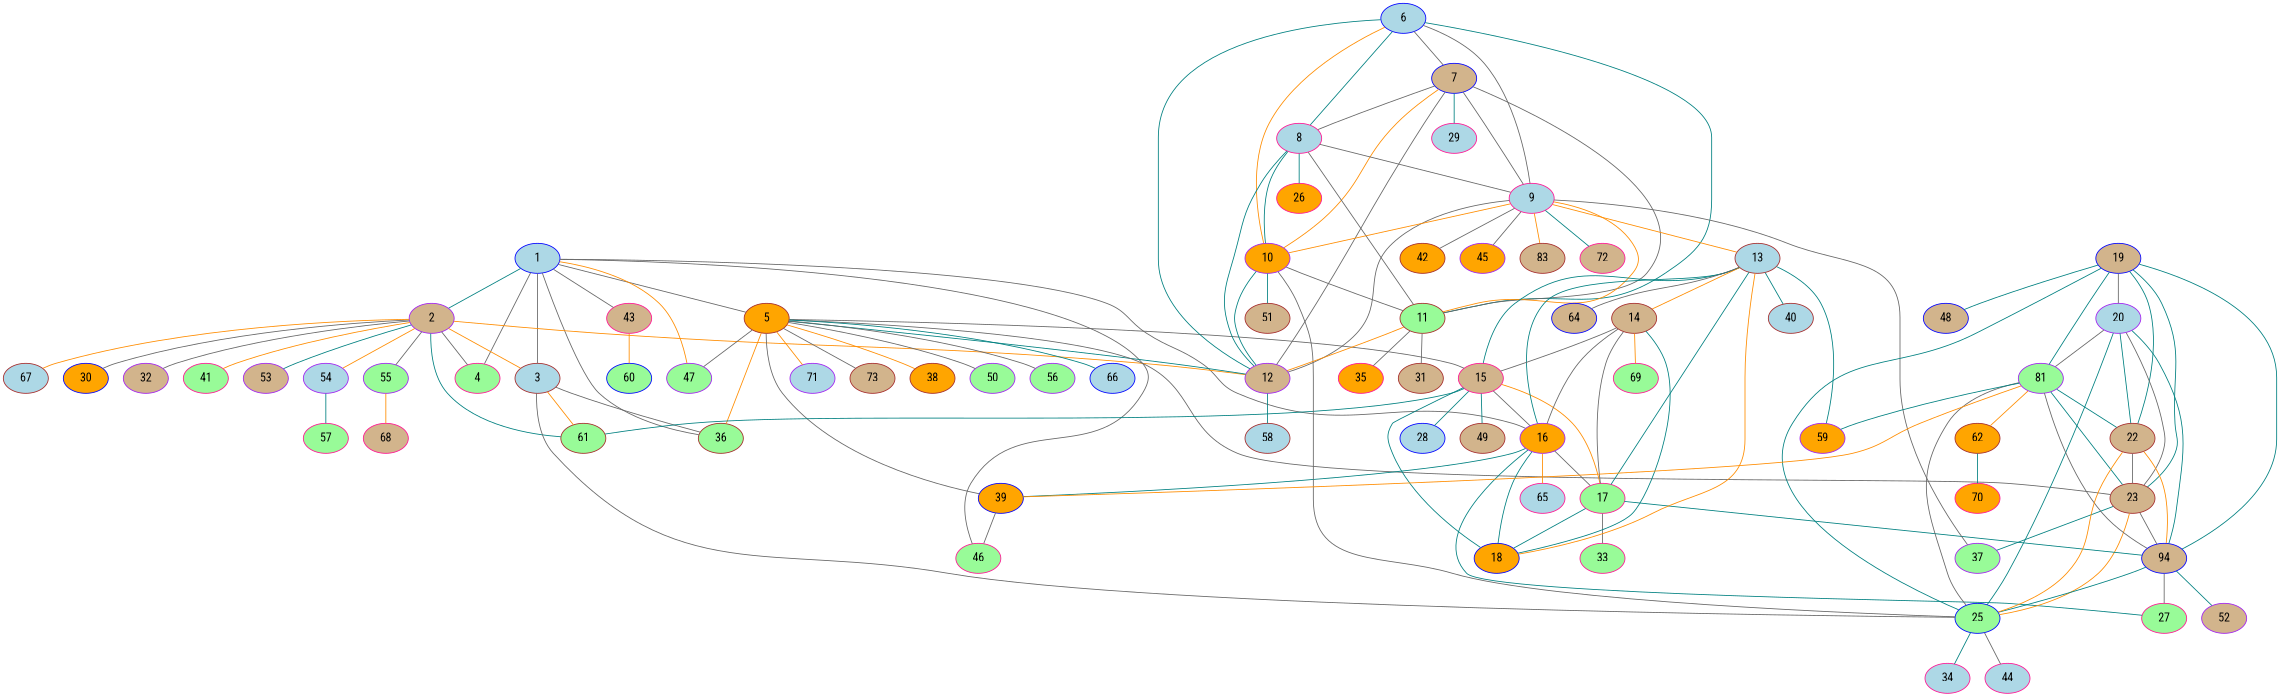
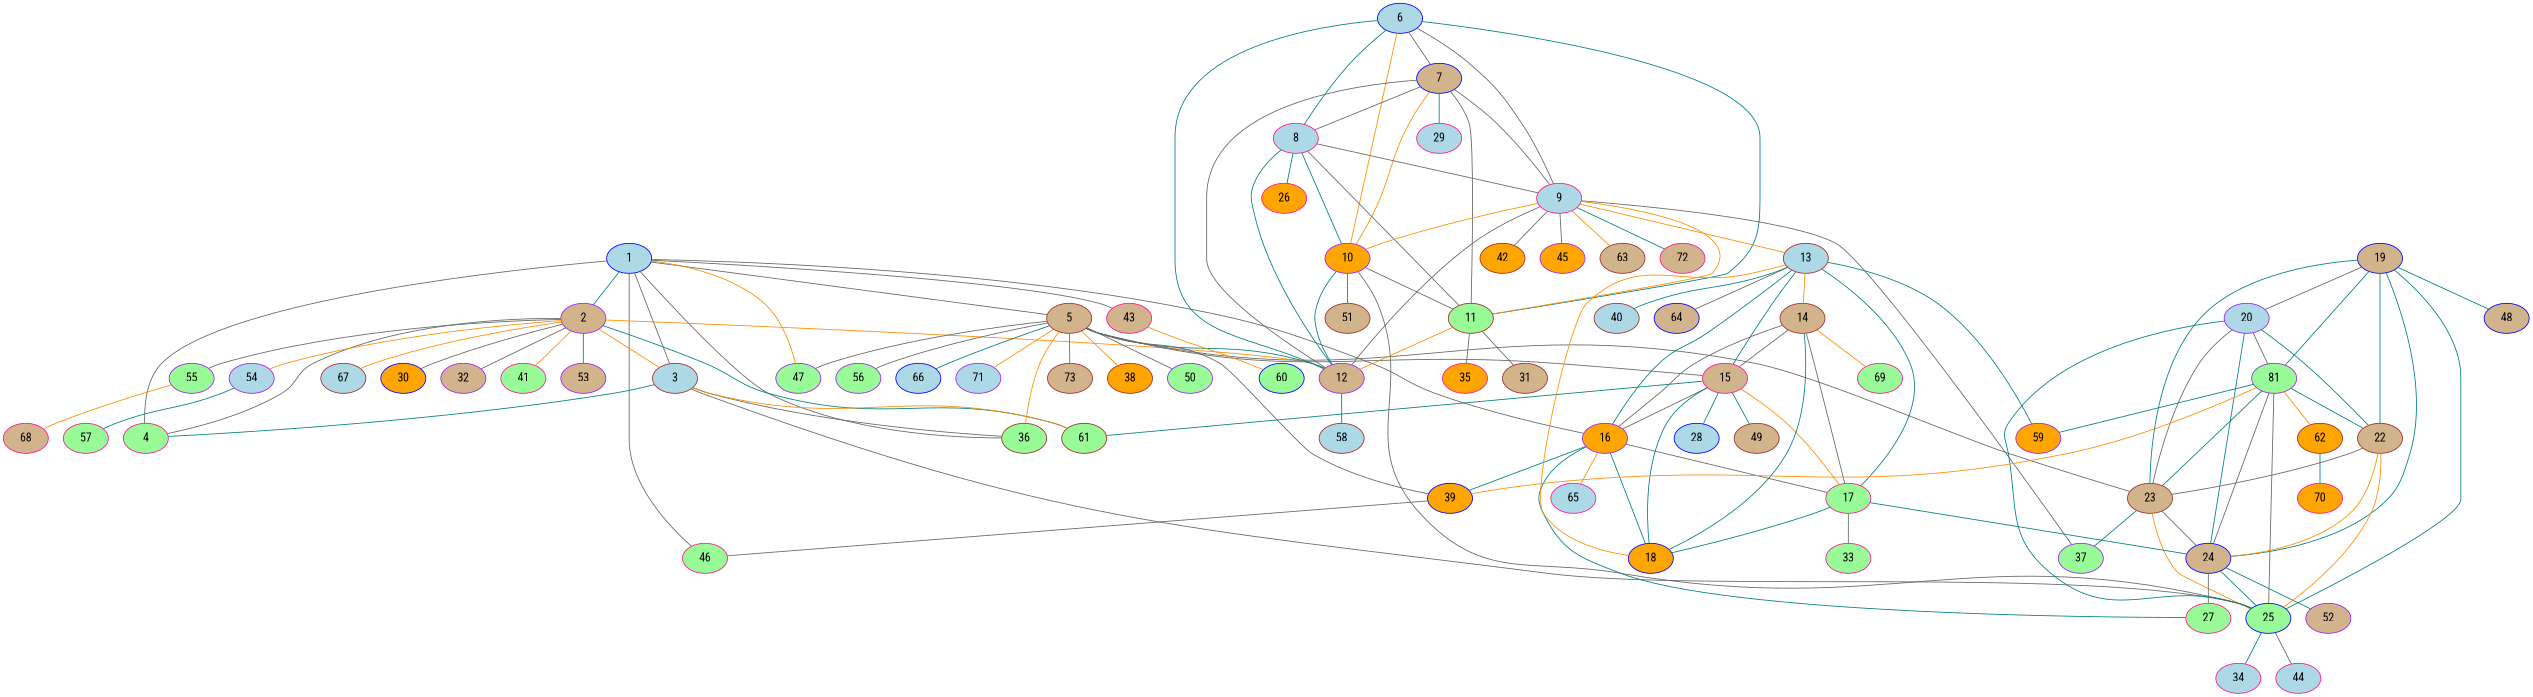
(1542, 258) -> (1622, 258)
(767, 318) -> (1069, 318)
none -> (412, 418)
(2164, 558) -> (2208, 558)
